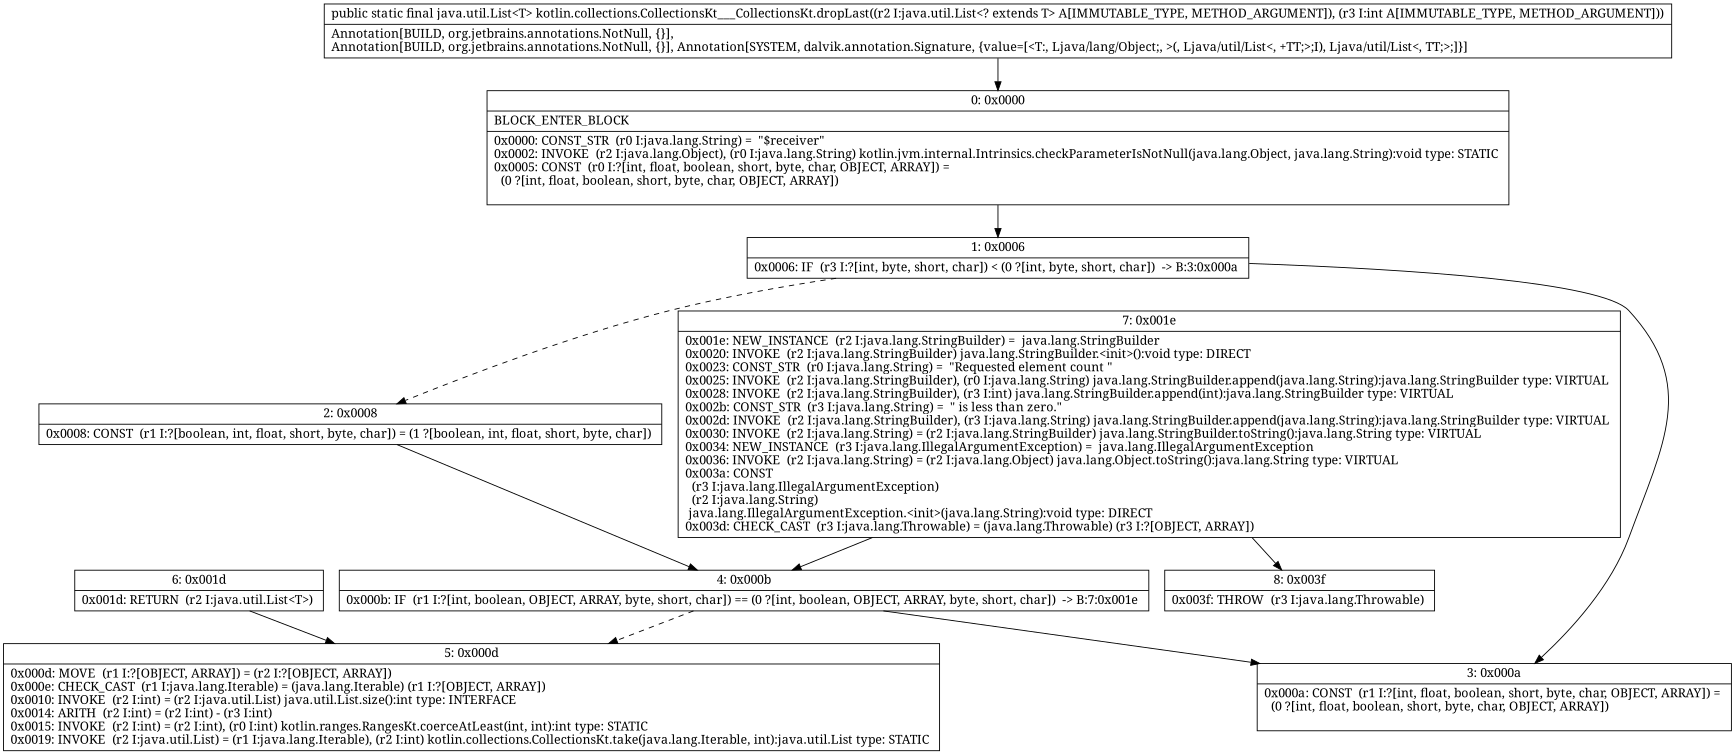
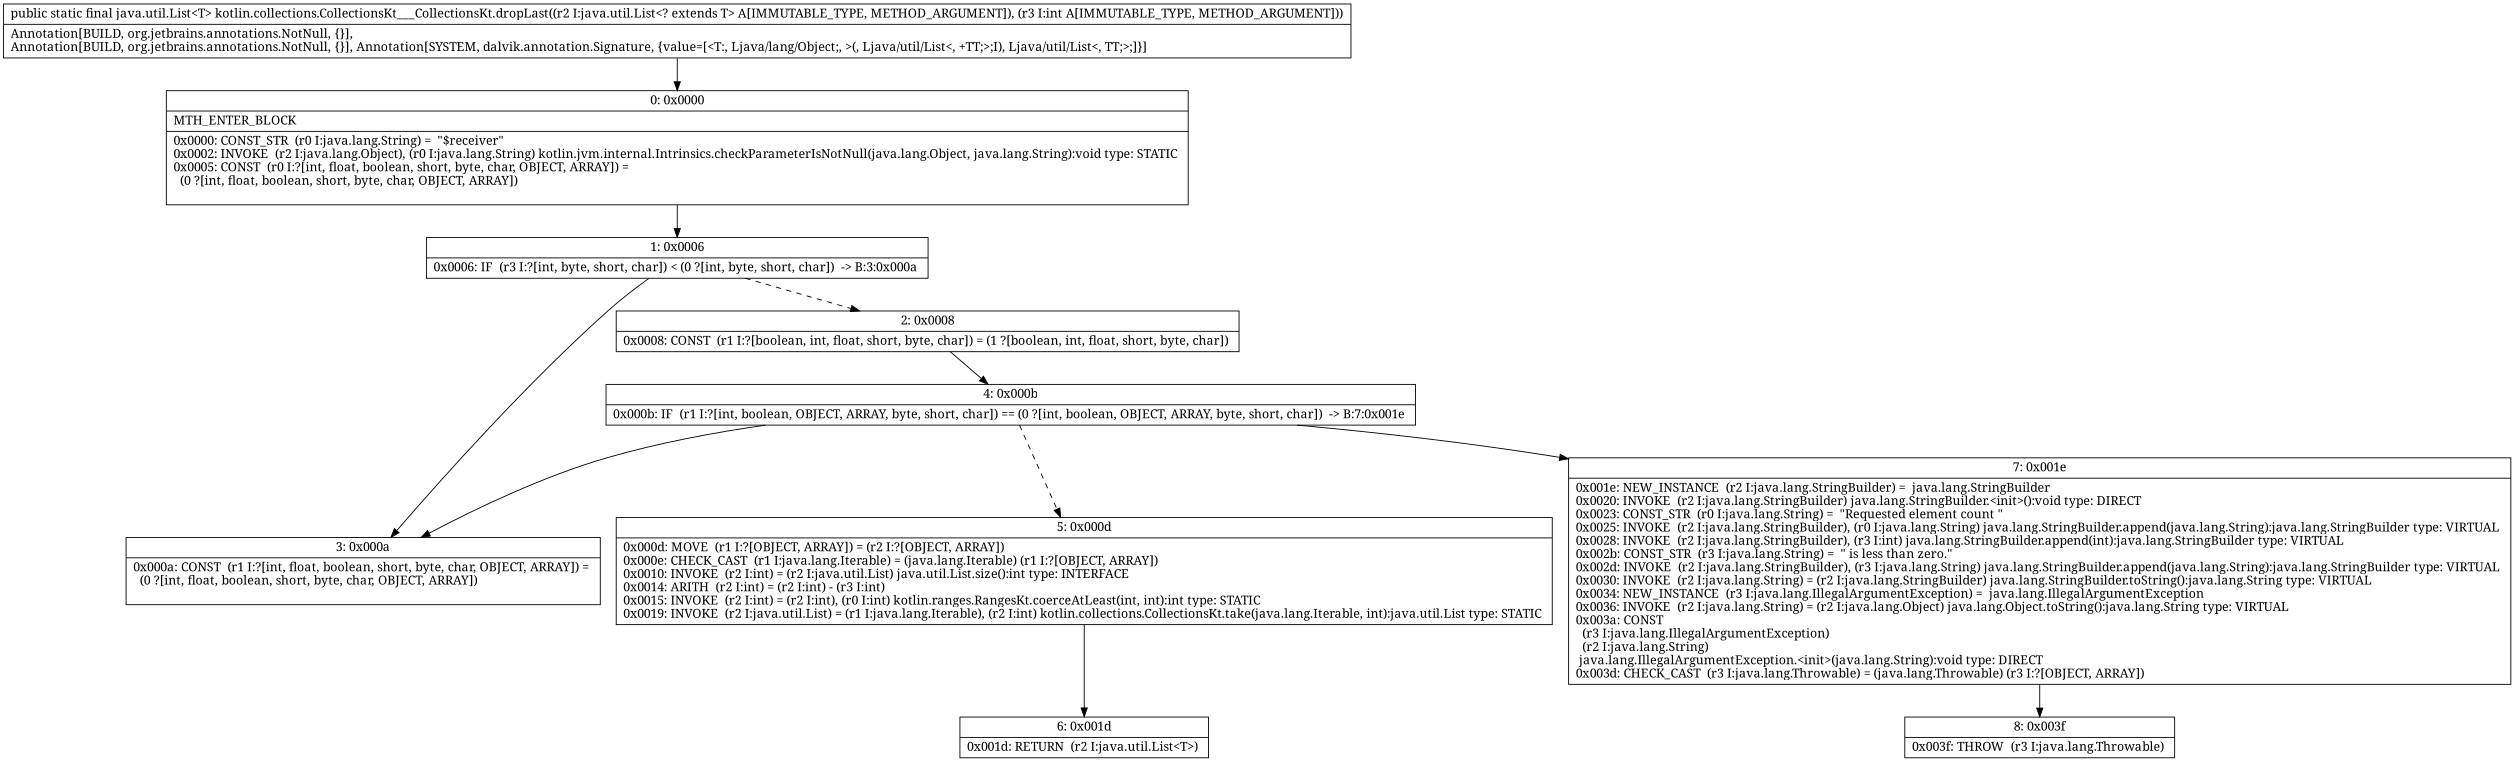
(562, 121) -> (235, 121)
(836, 552) -> (1429, 439)
(288, 626) -> (1084, 666)
